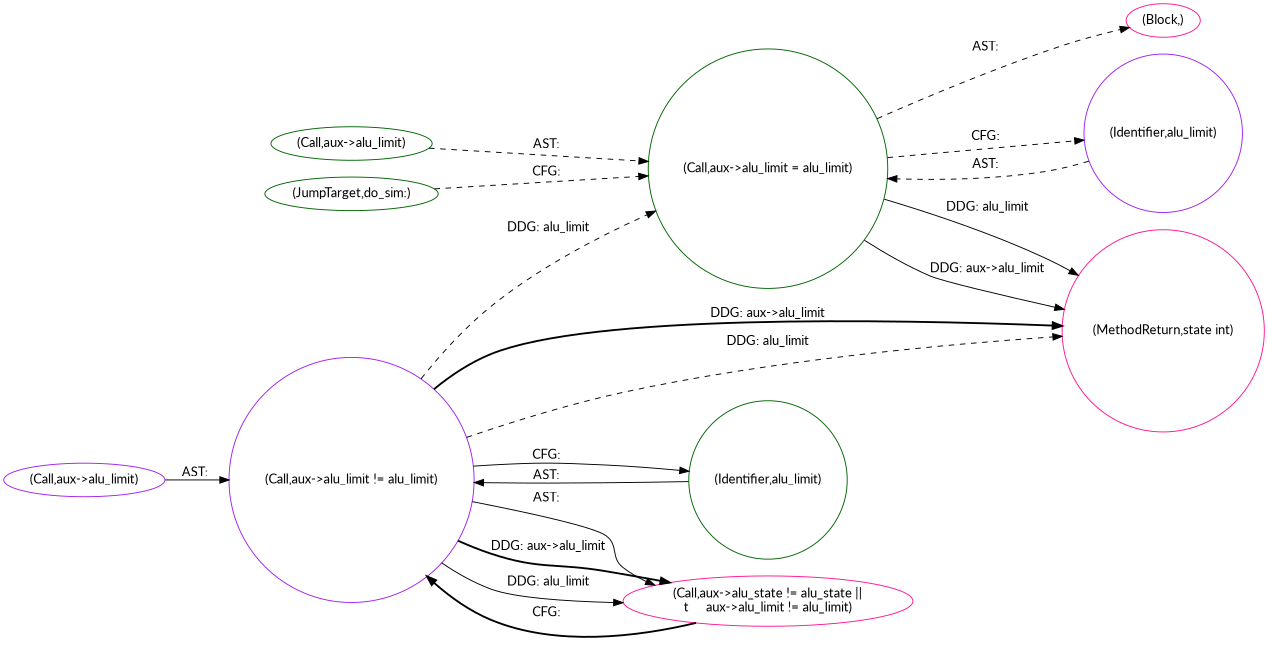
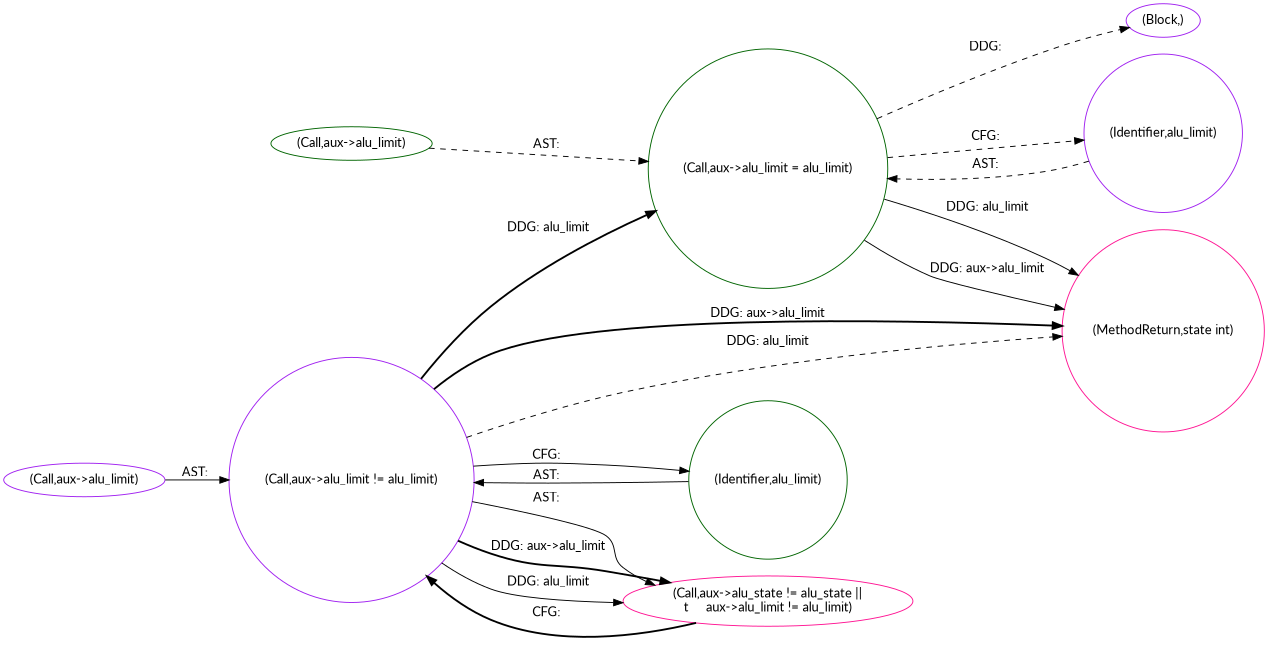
(1163, 21) -> (1163, 21)
(988, 47) -> (988, 47)
(352, 194) -> none
(523, 283) -> (523, 283)
